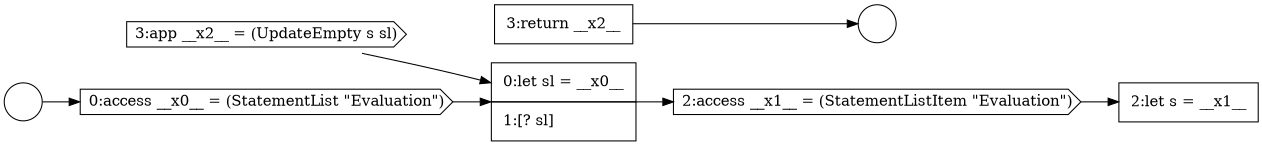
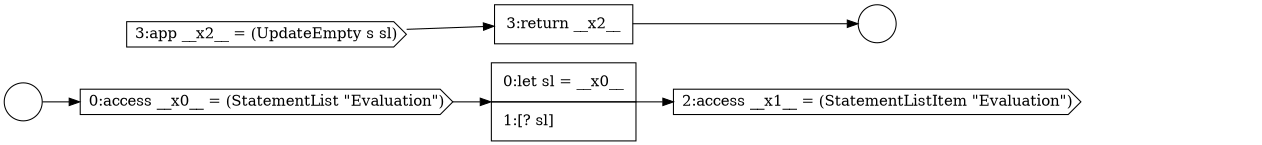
(421, 66) -> (445, 28)
(1189, 102) -> none
